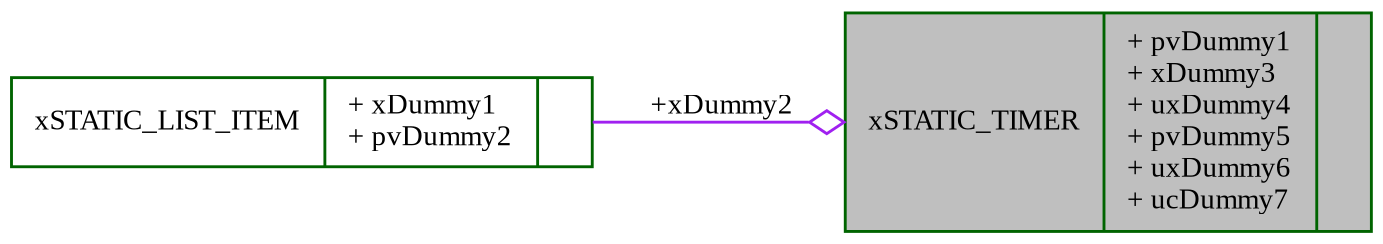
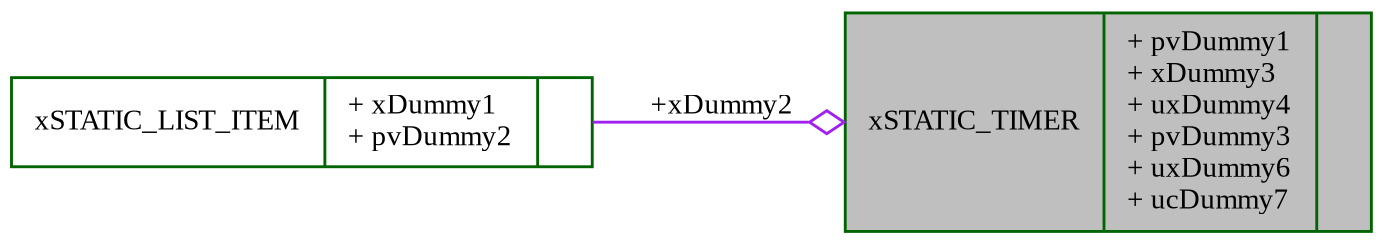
(1210, 137) -> (1210, 137)
